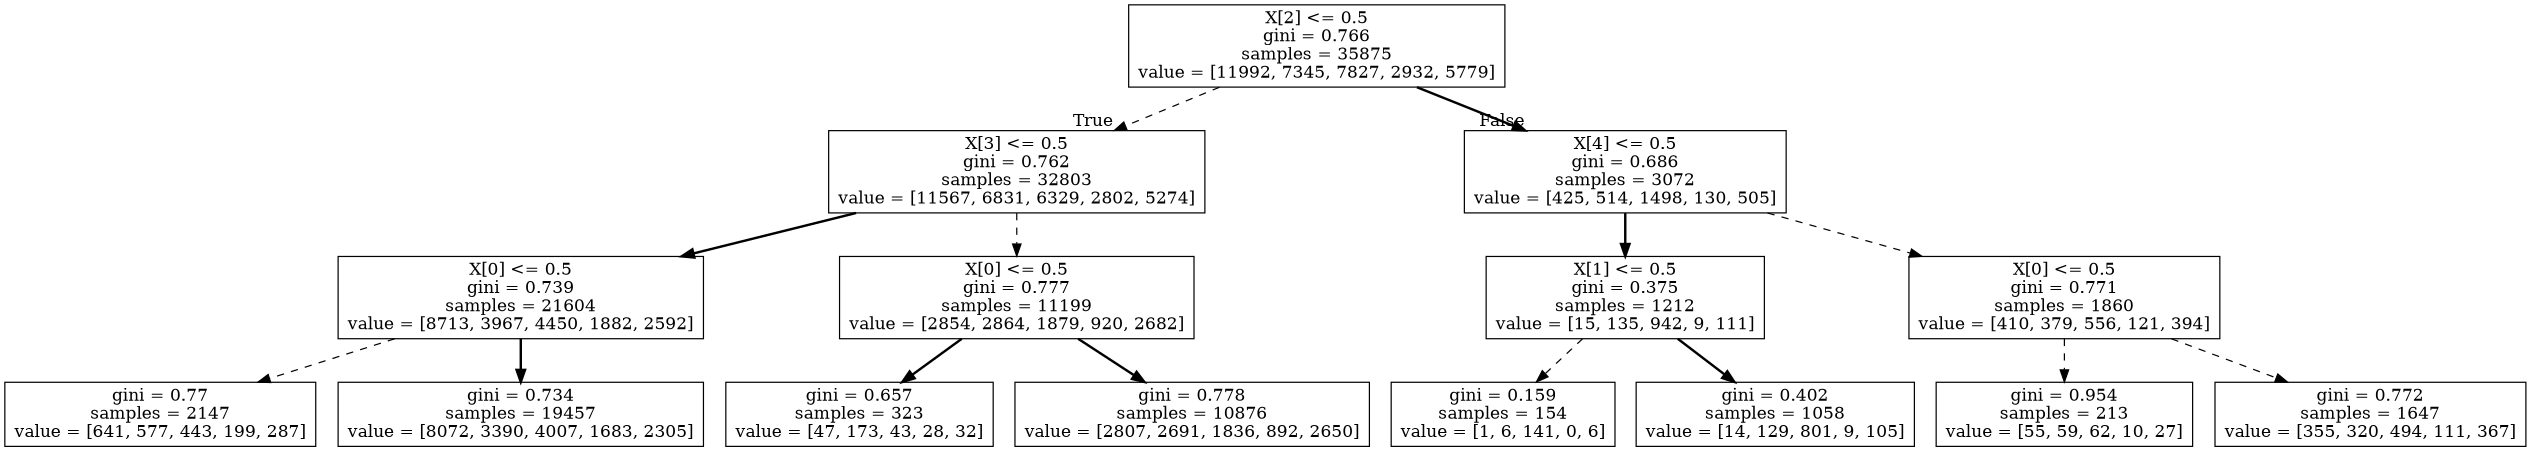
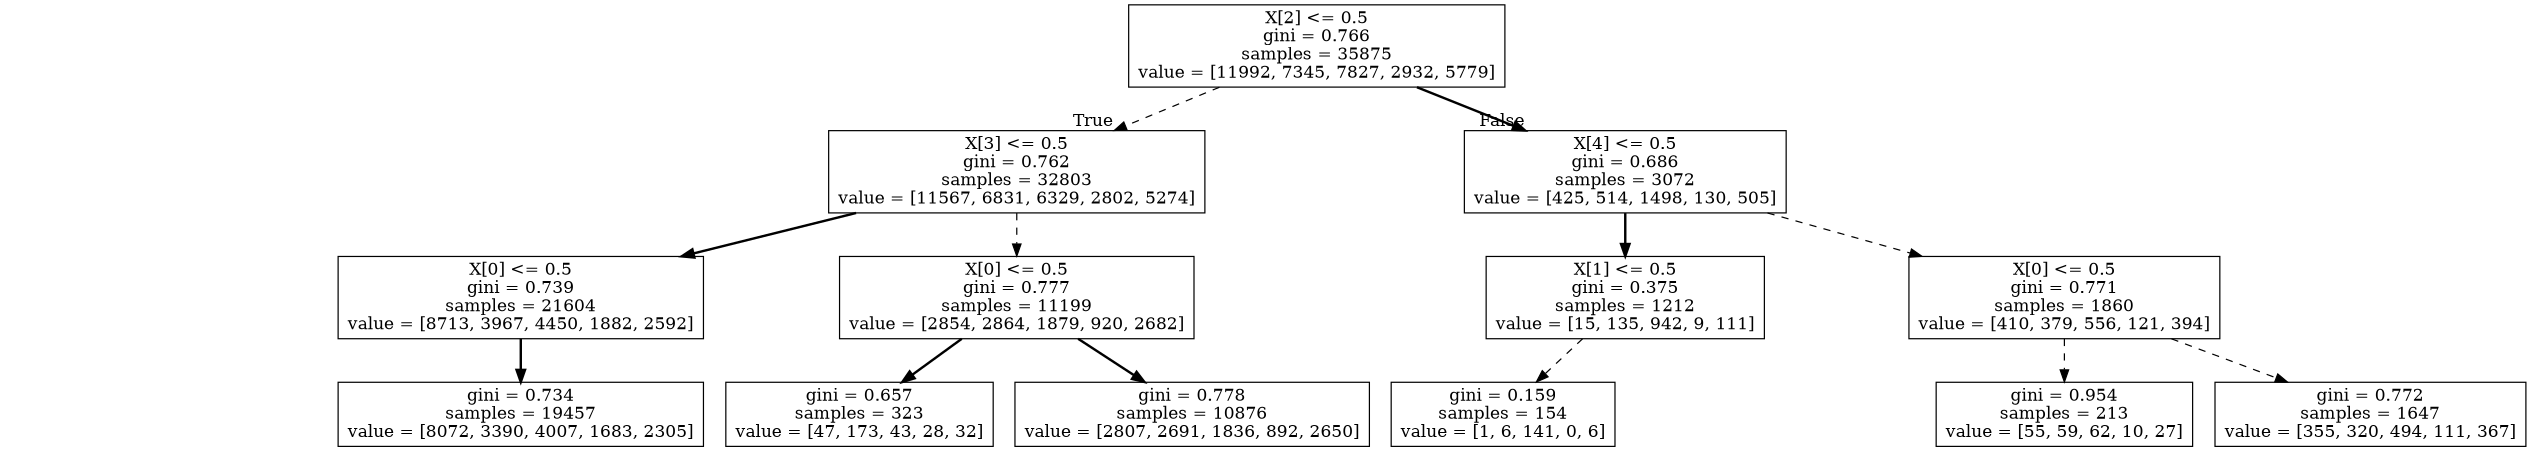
(160, 414) -> none
(1775, 414) -> none
